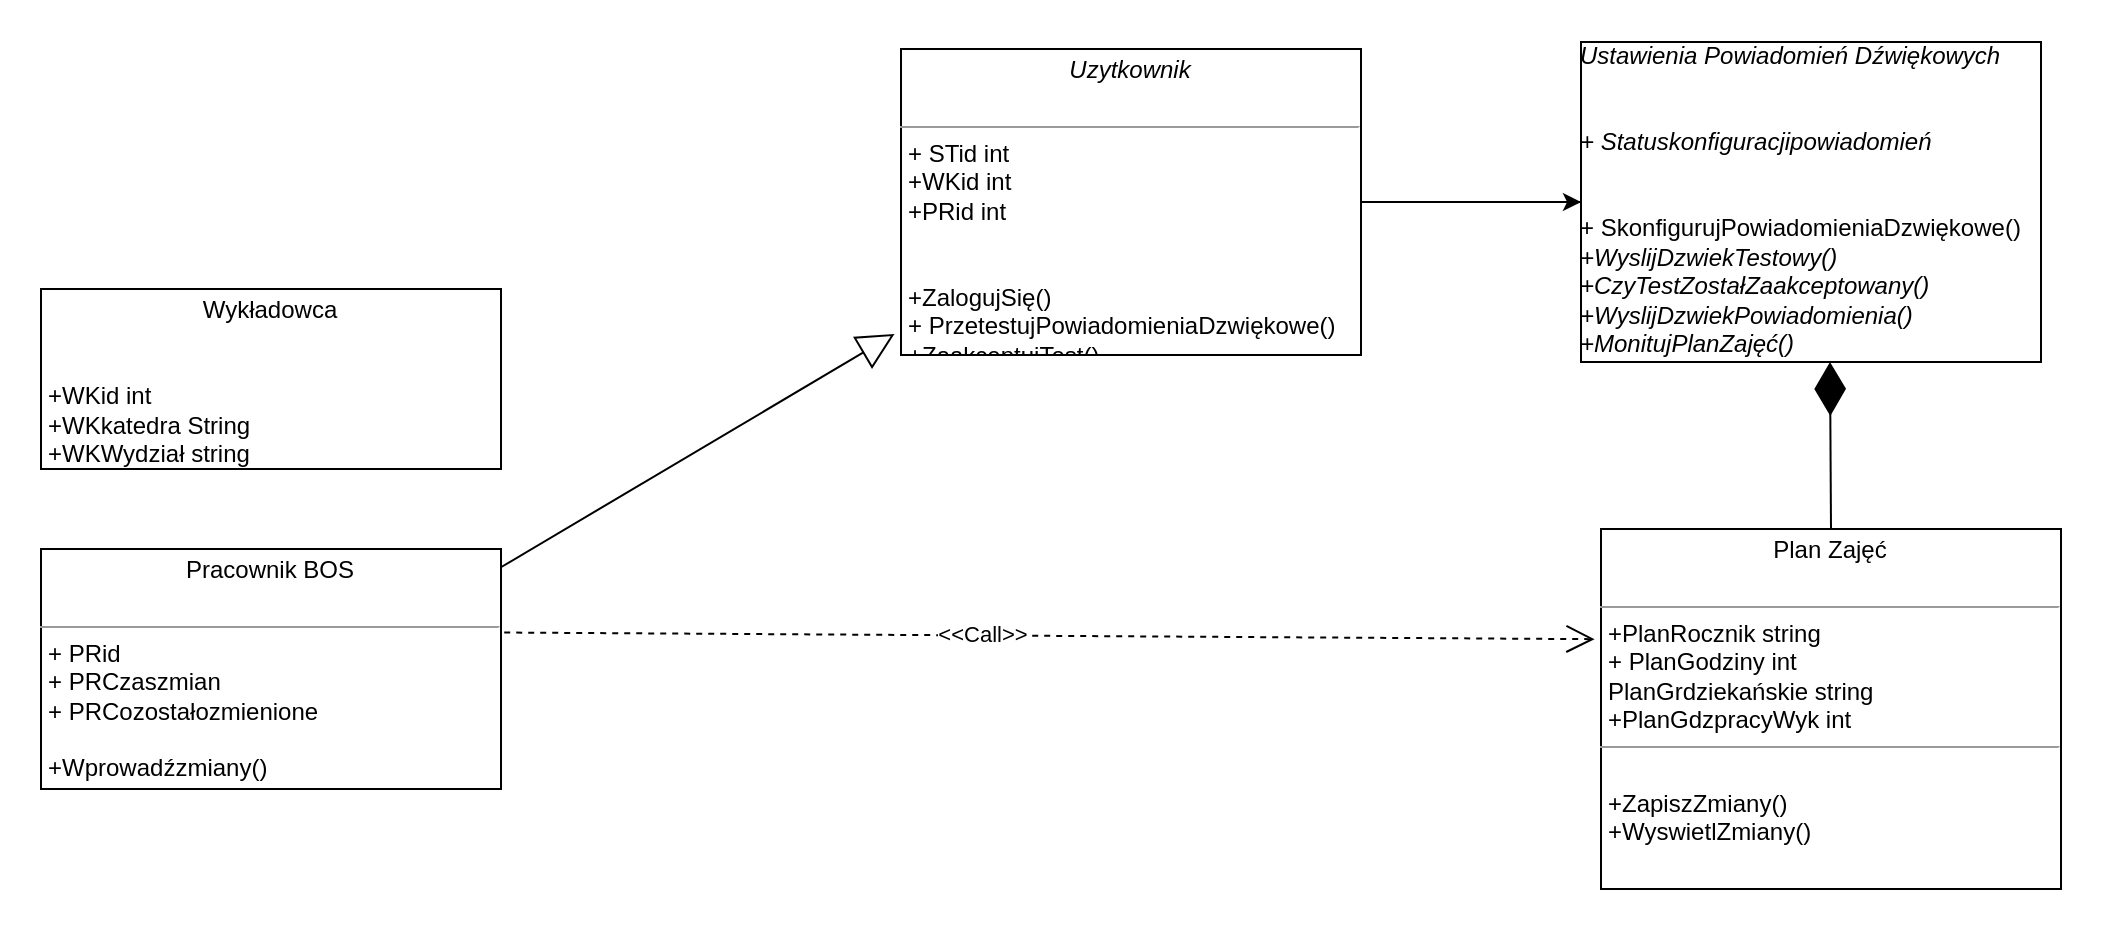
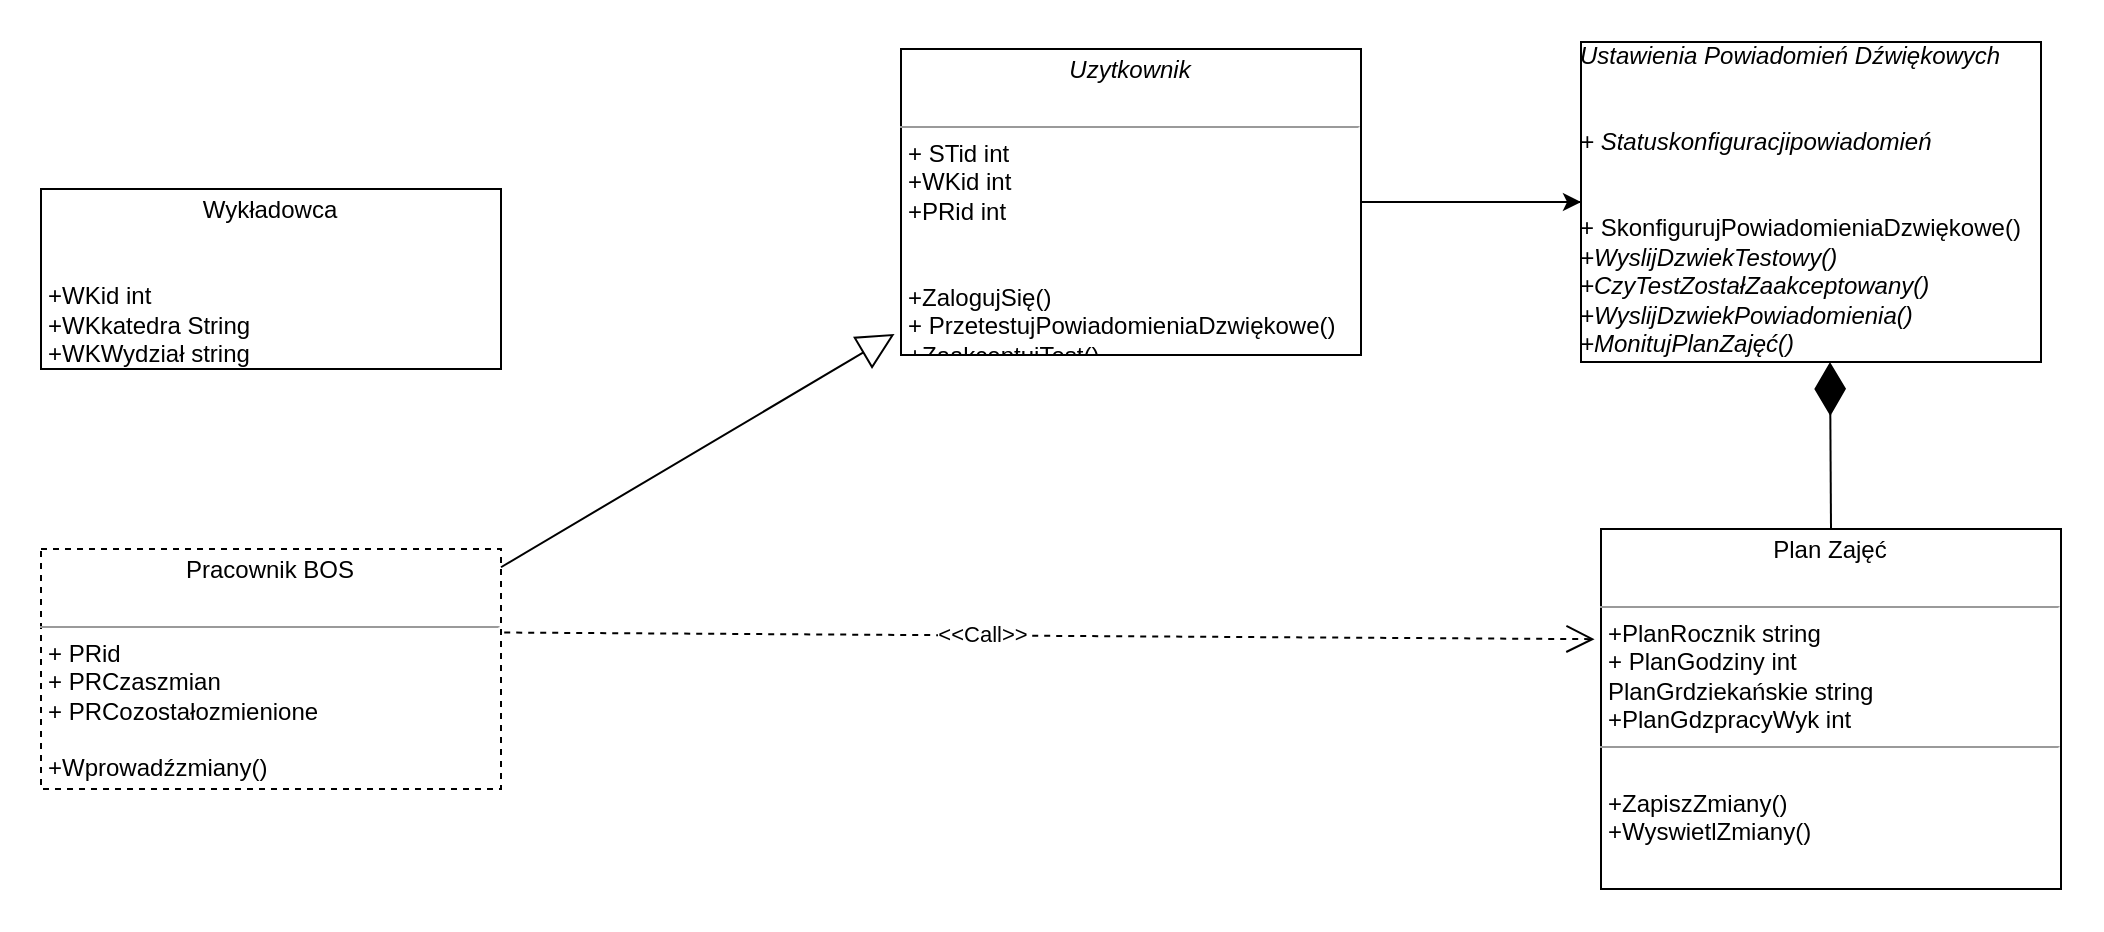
(271, 379) -> (271, 279)
(271, 669) -> (271, 669)
